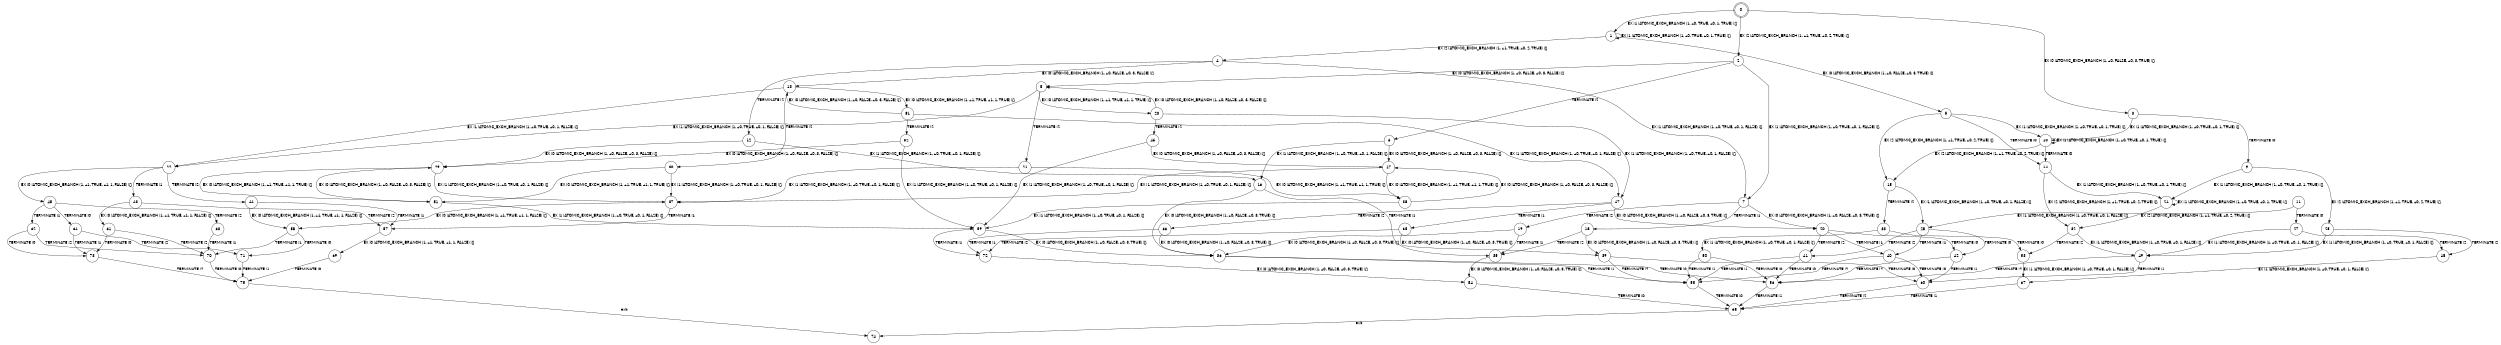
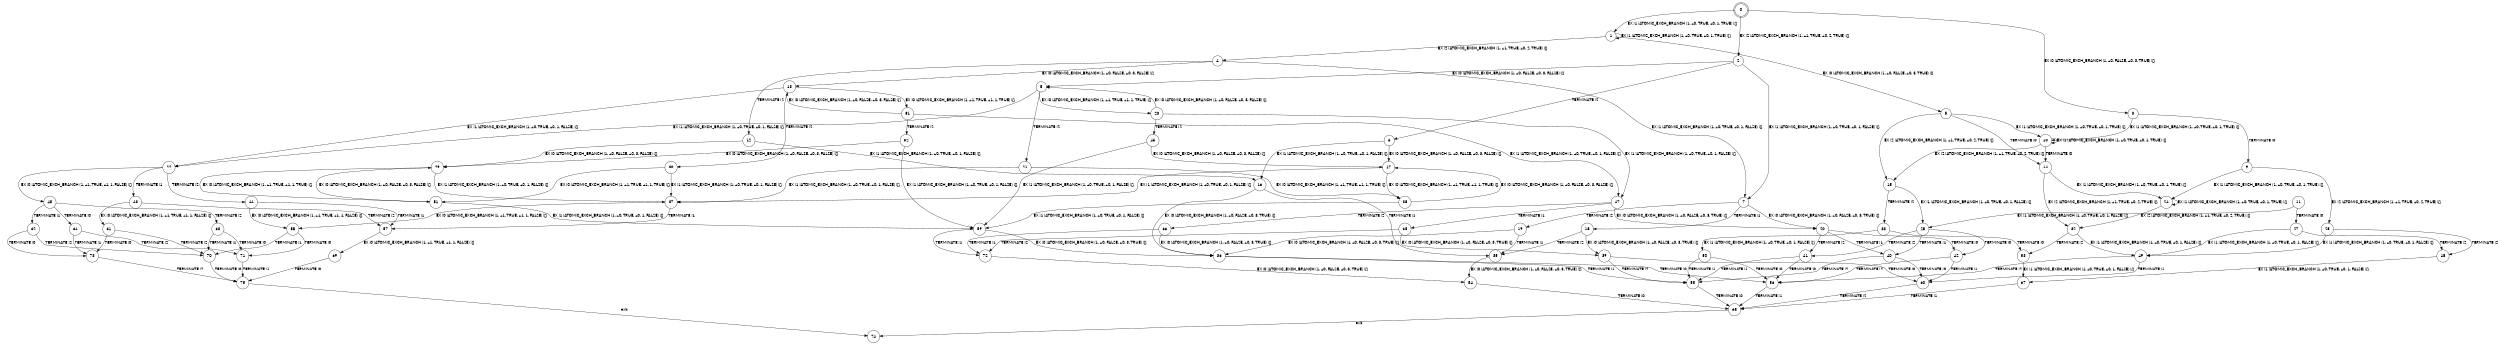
none -> (234, 238)
